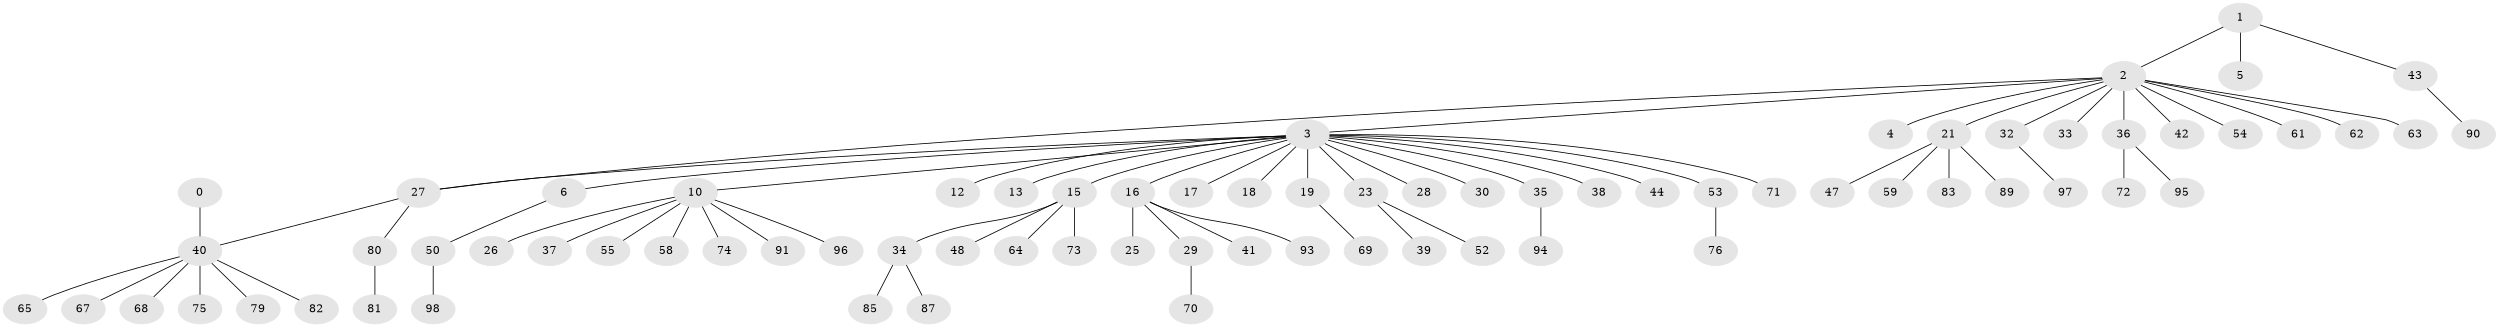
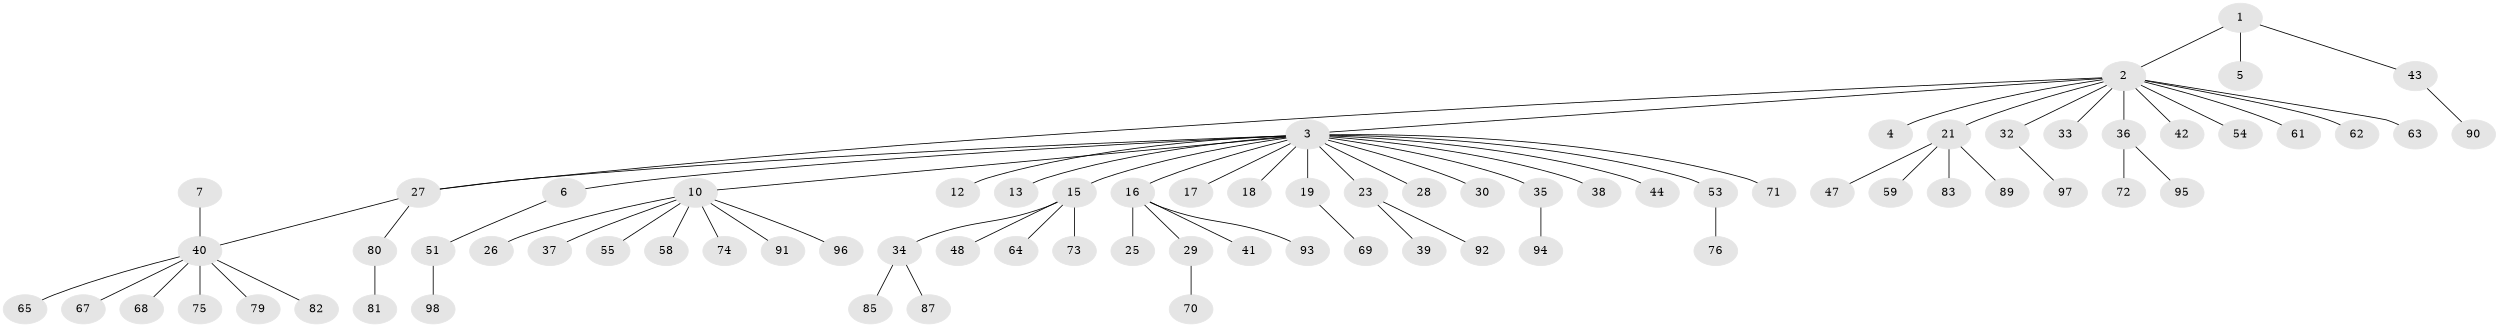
(200, 193) -> (200, 193)
(433, 251) -> (433, 251)
(1483, 251) -> (1483, 251)
